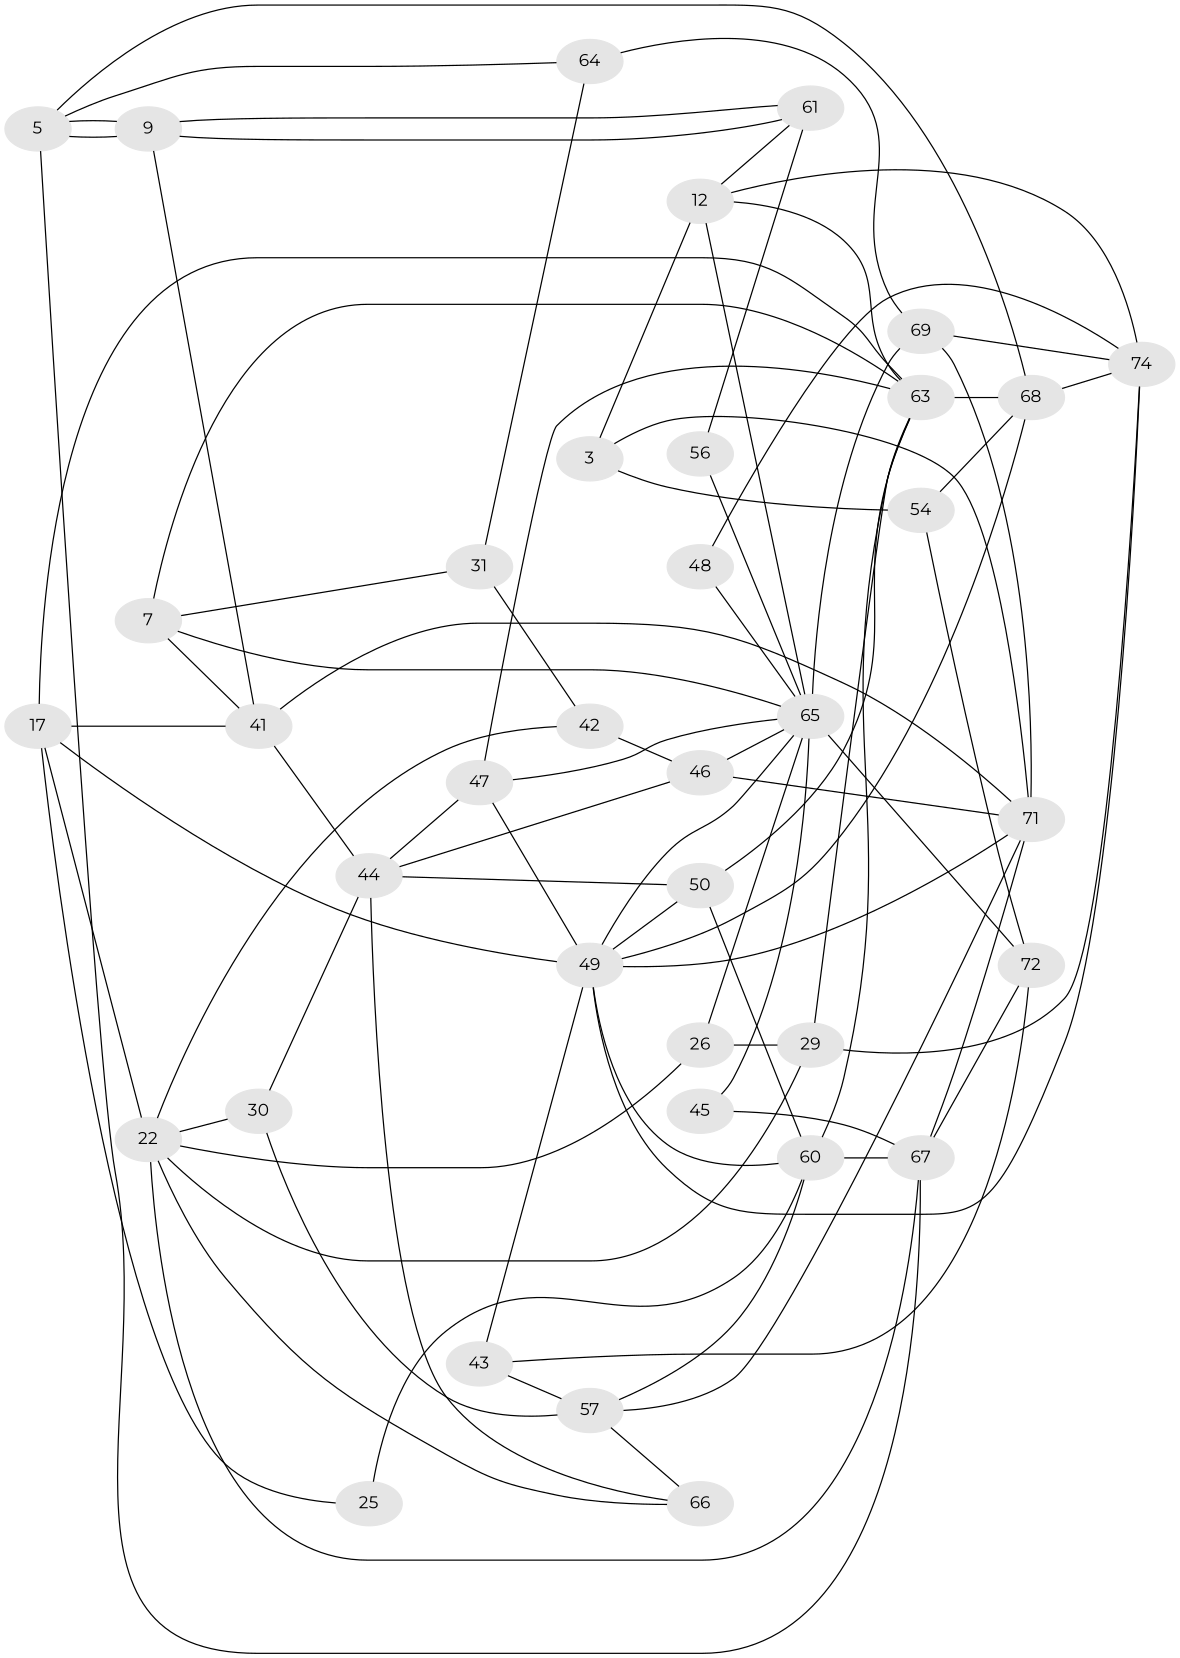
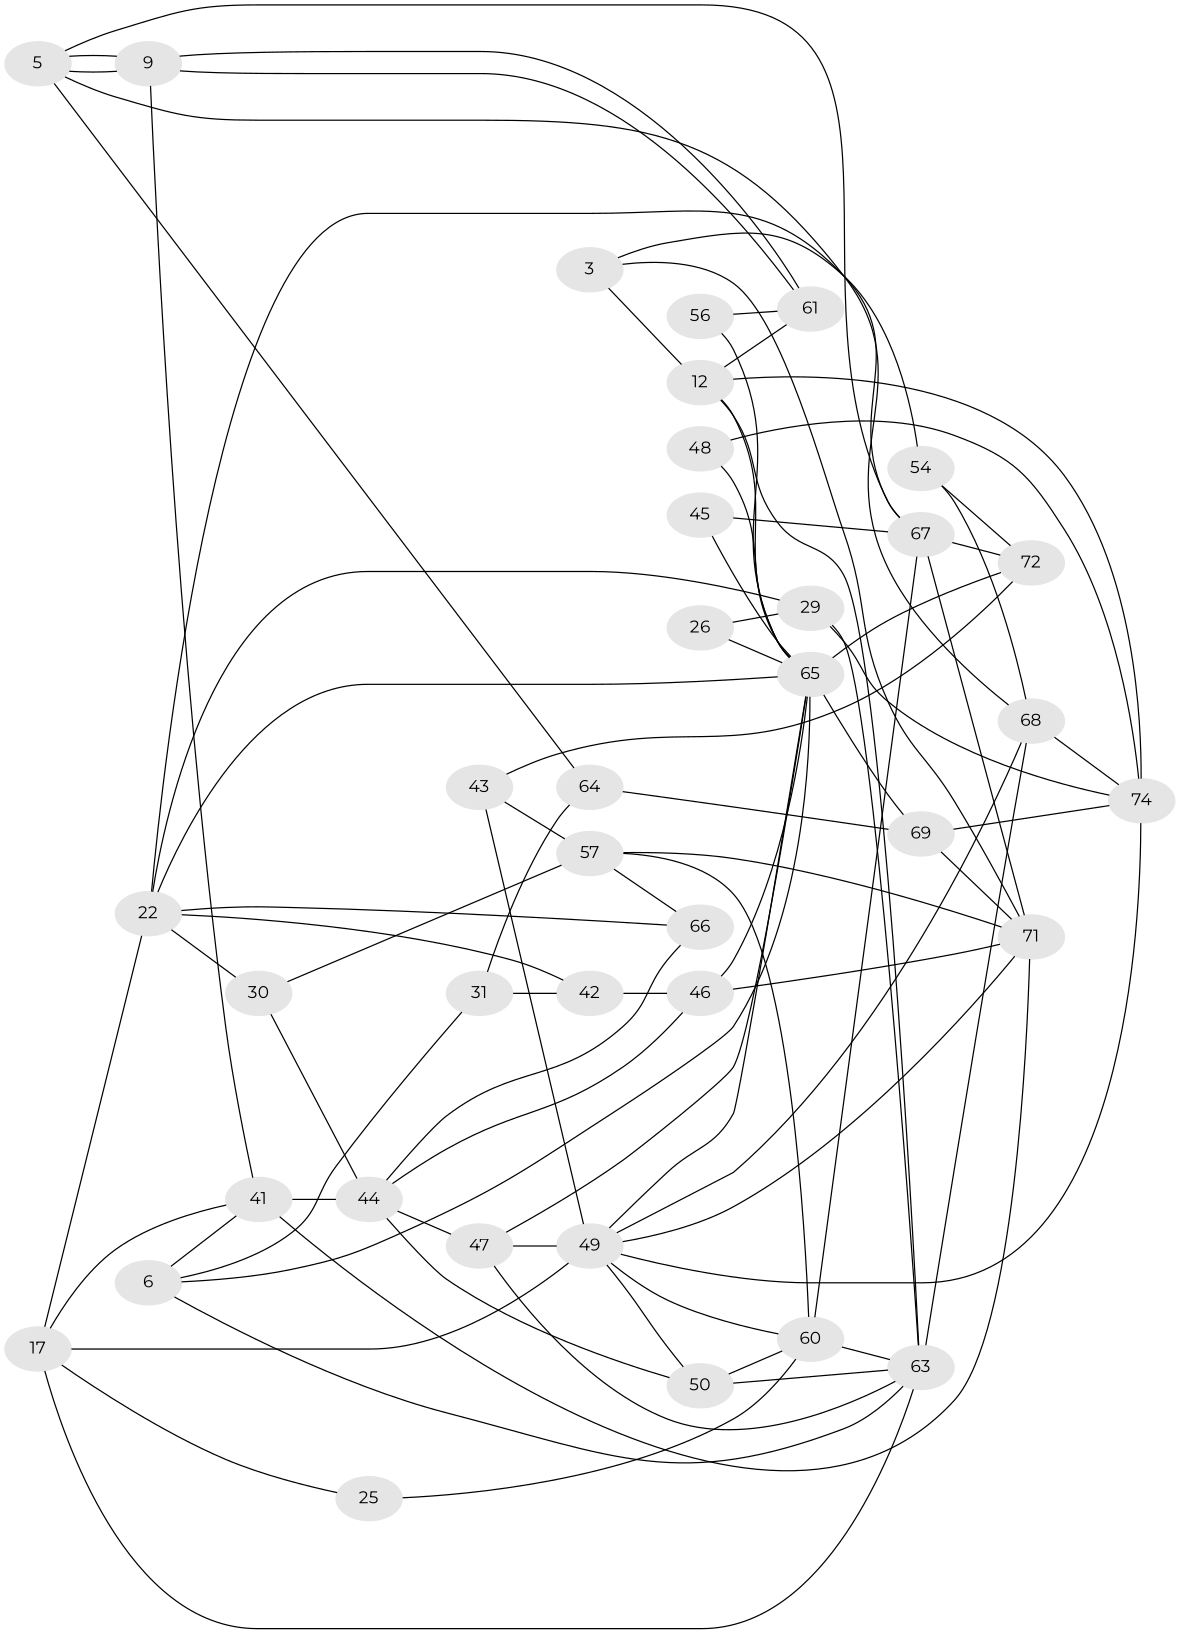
(148, 621) -> (148, 1283)
(445, 1168) -> (417, 684)
